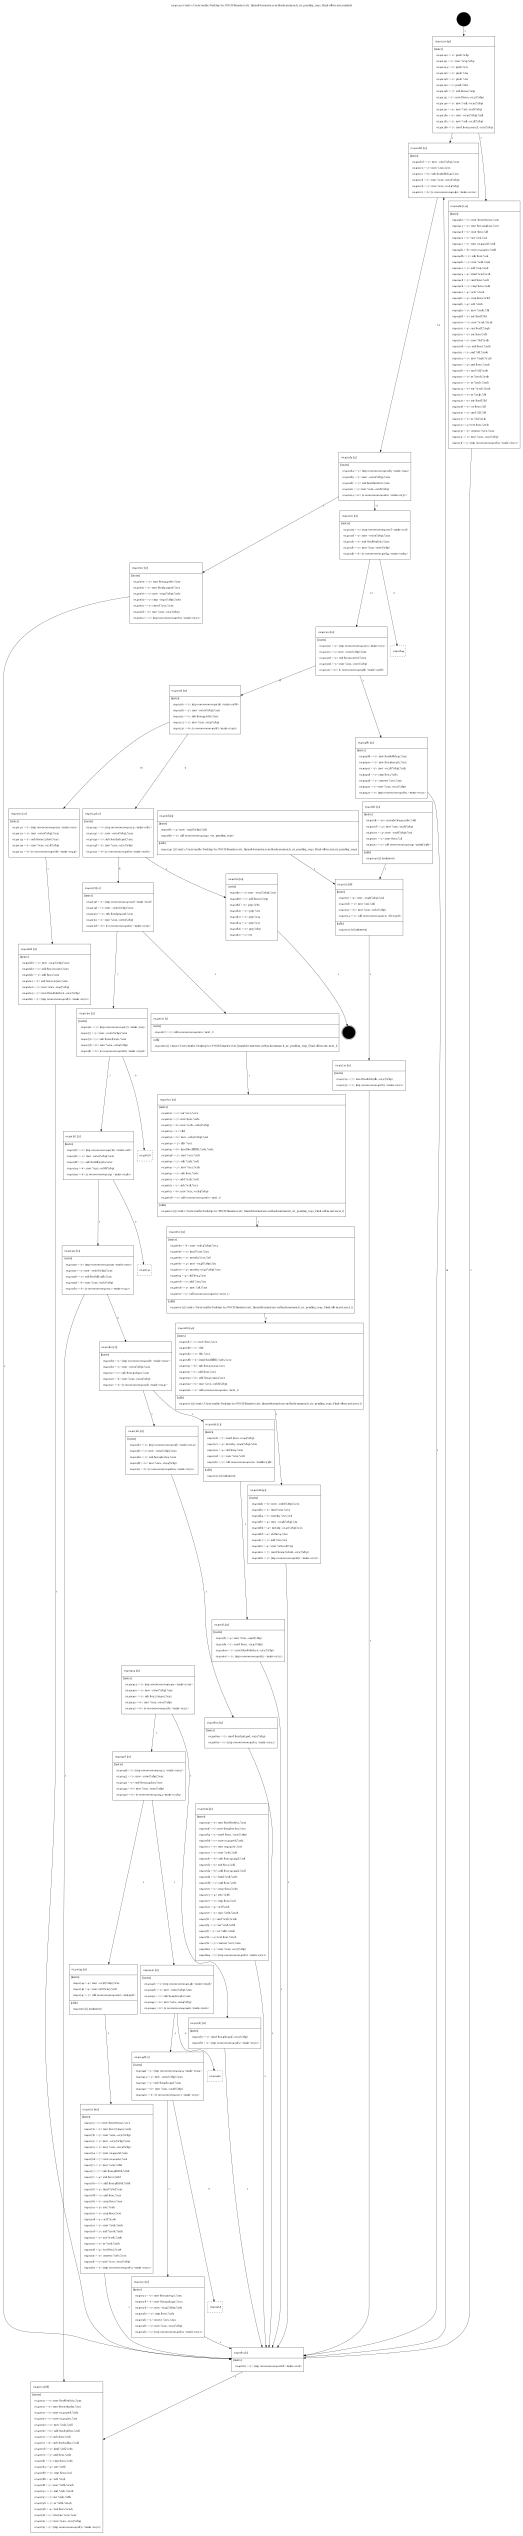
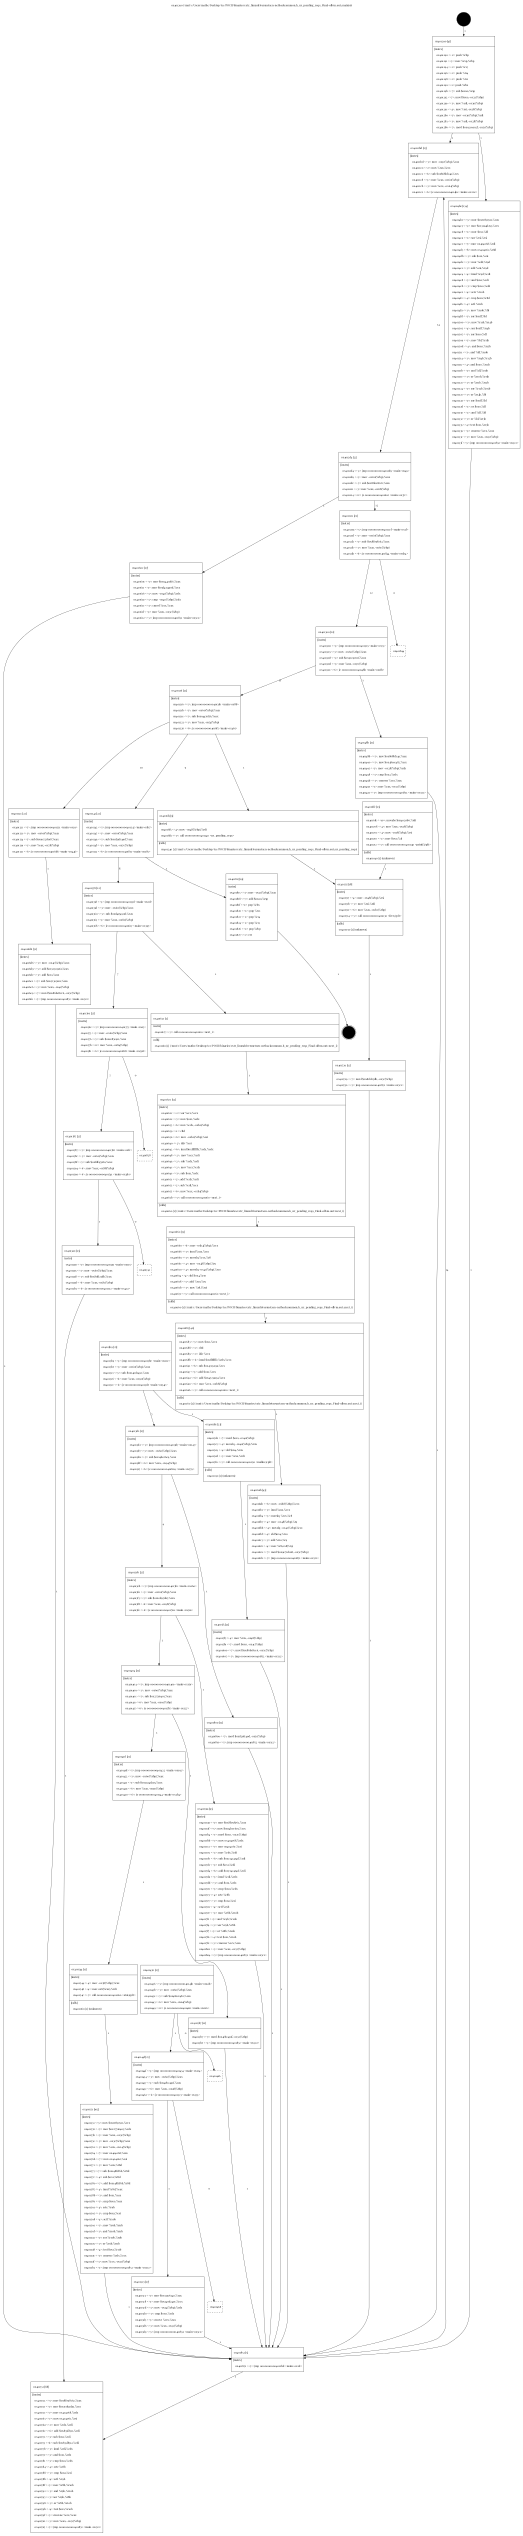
none -> (232, 772)
(116, 1317) -> none
none -> (162, 1592)
(163, 1882) -> none
